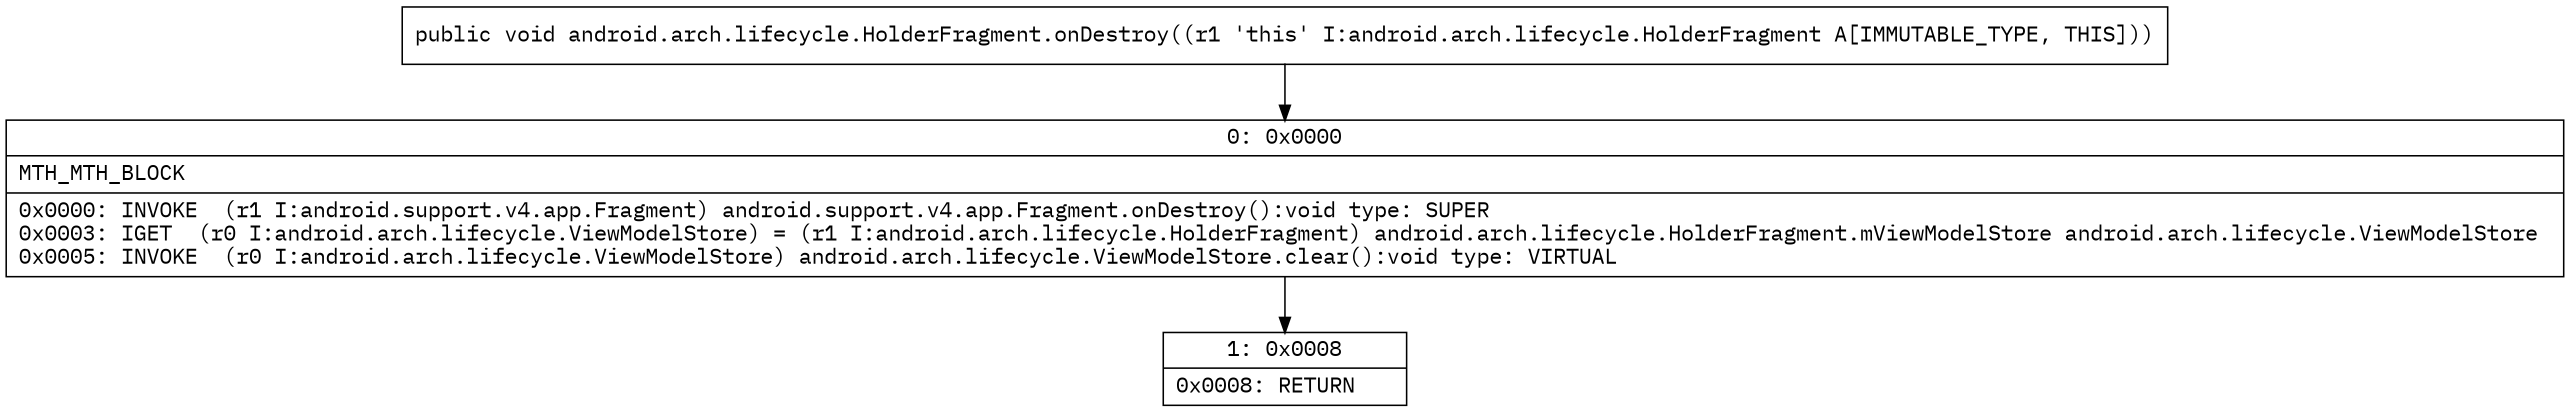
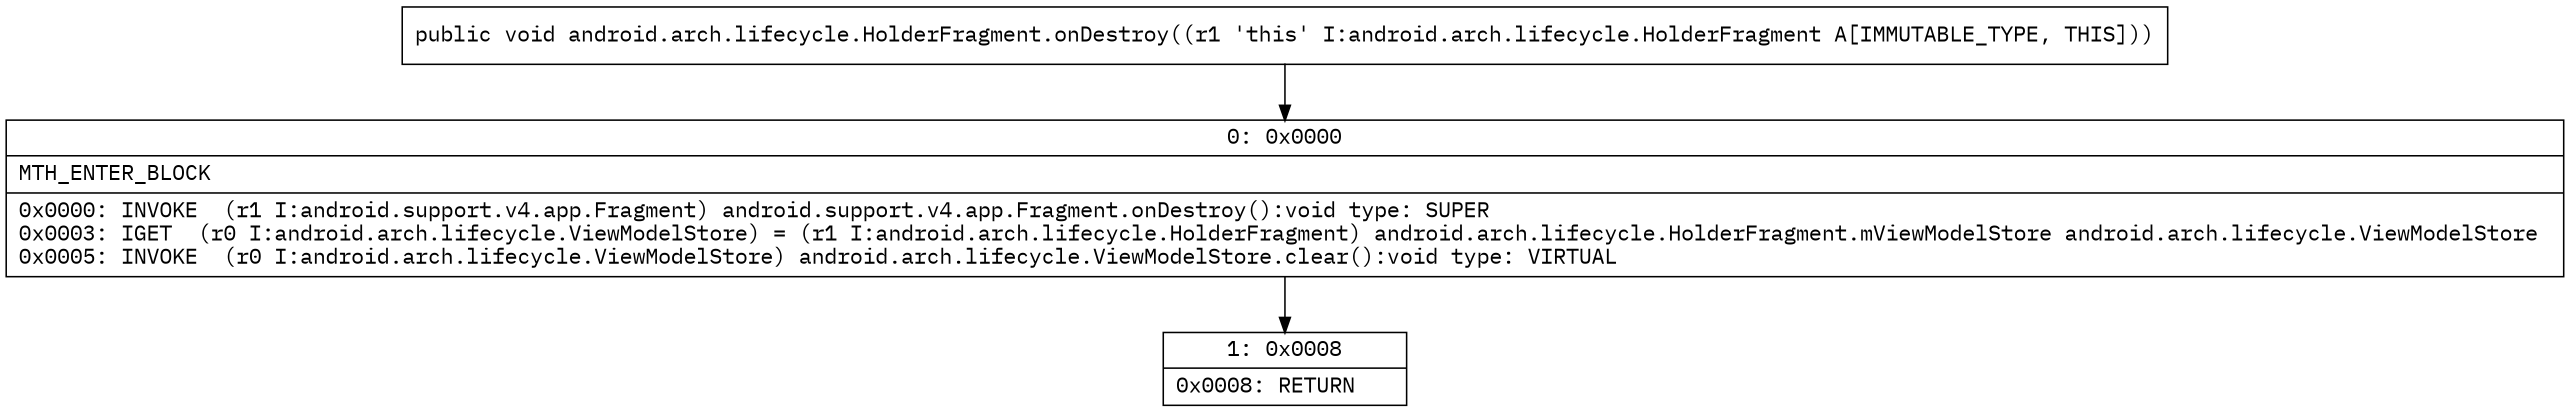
(102, 174) -> (115, 174)
